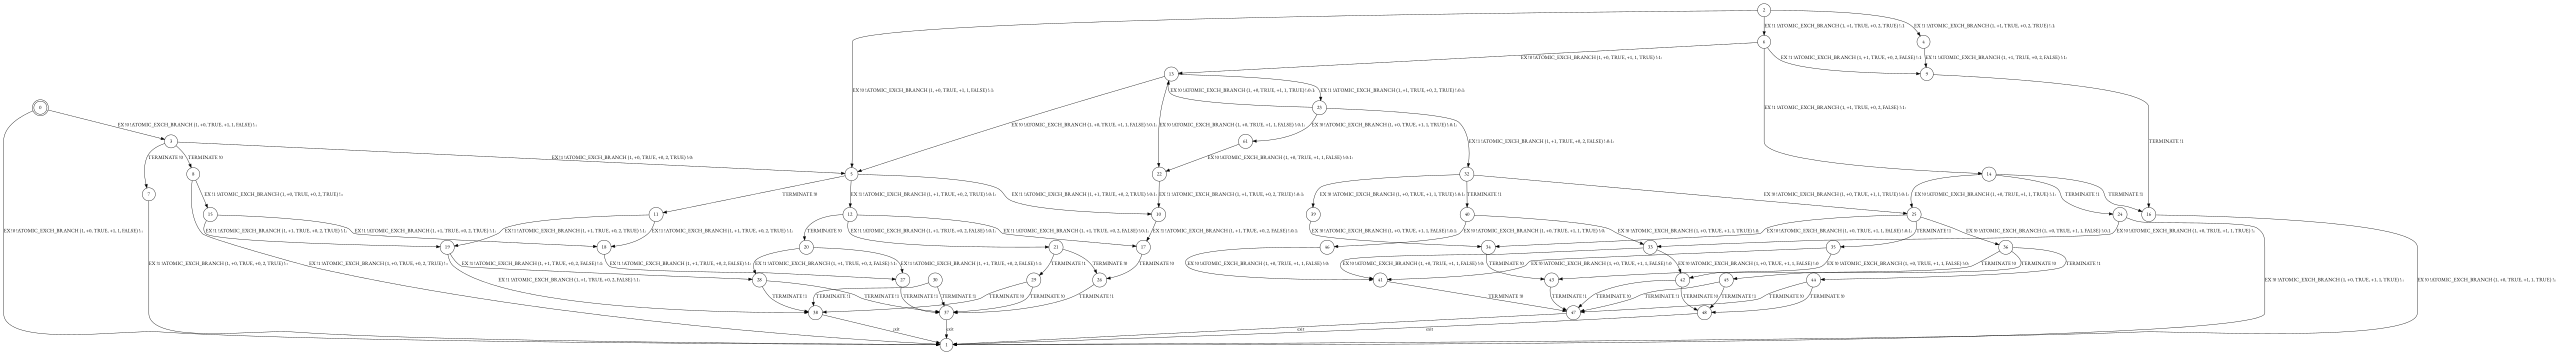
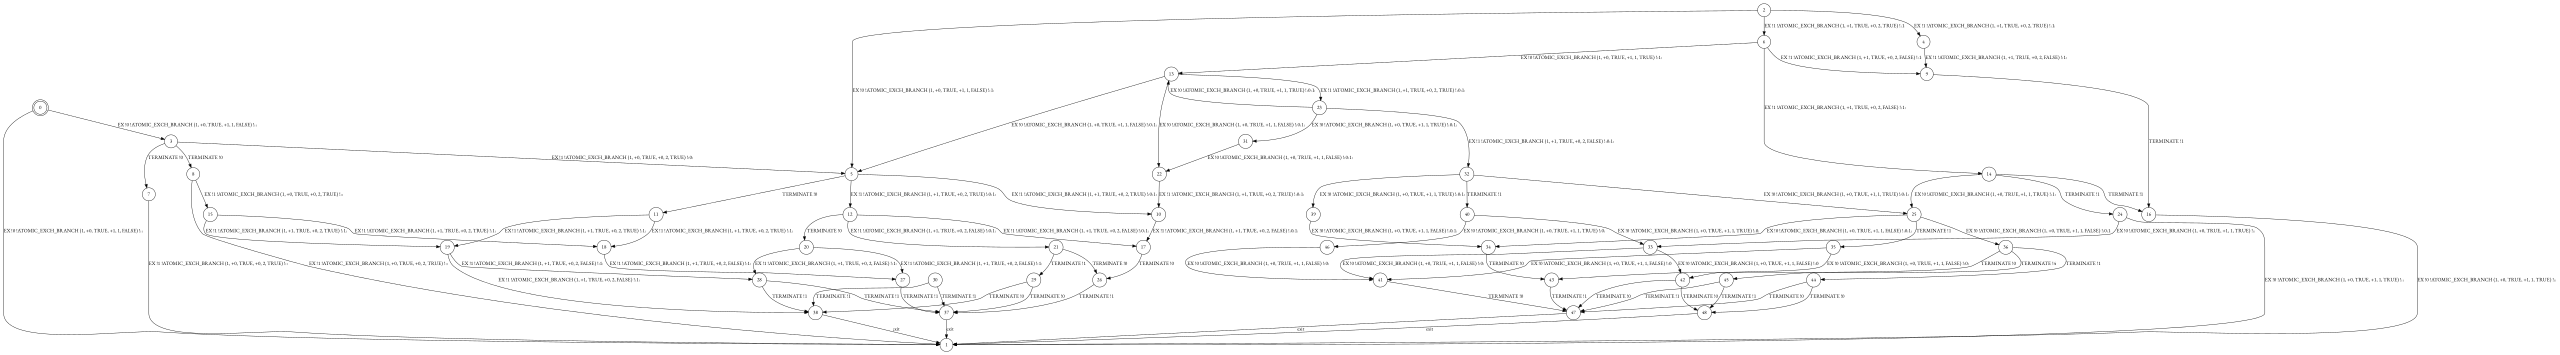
(1246, 141) -> (1246, 141)
(2039, 264) -> (2039, 264)
